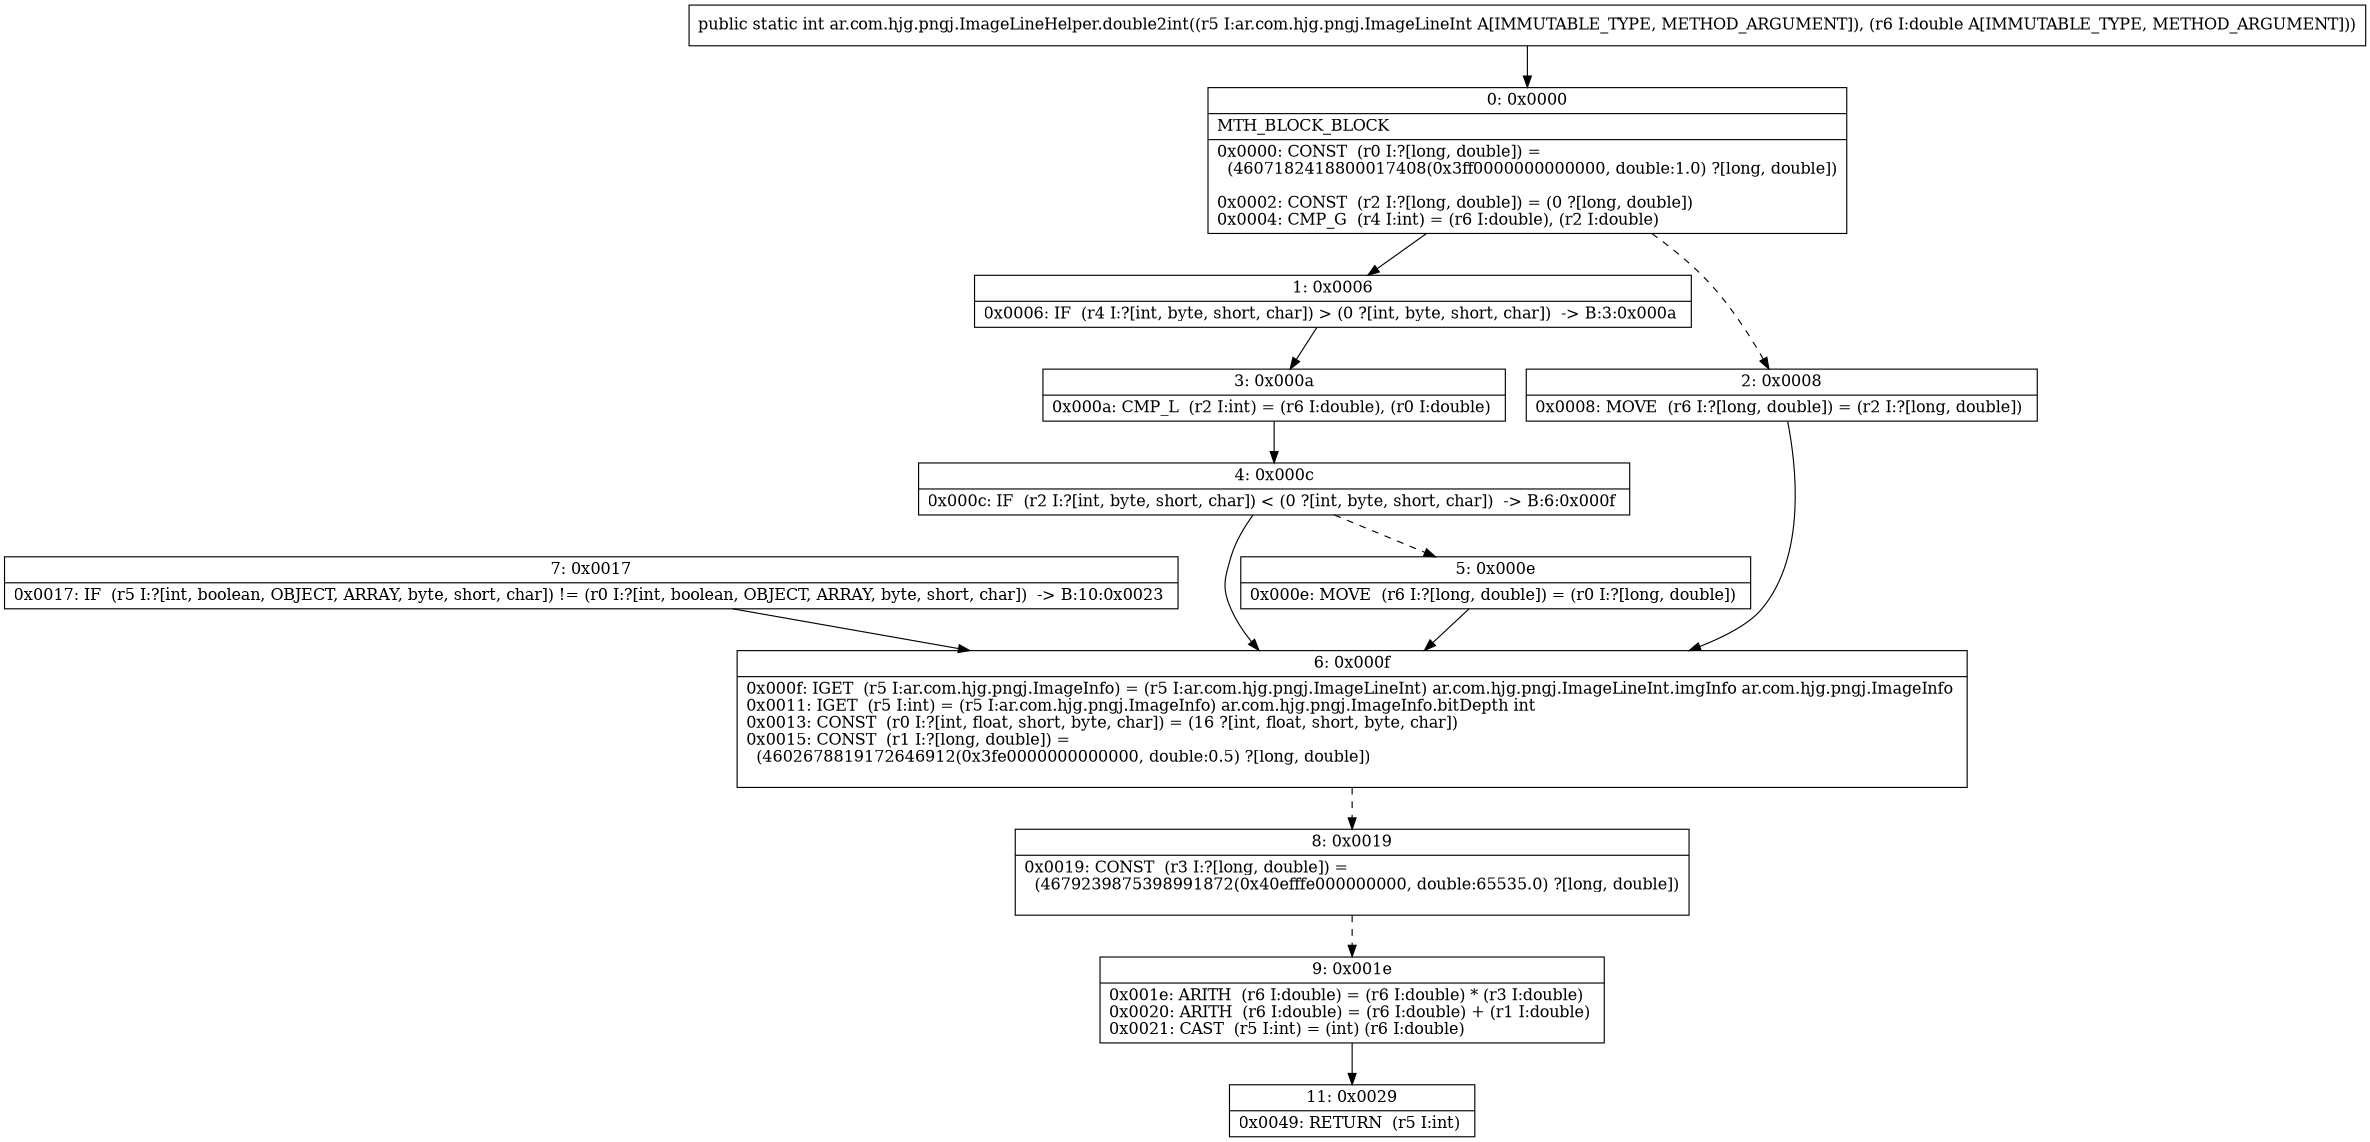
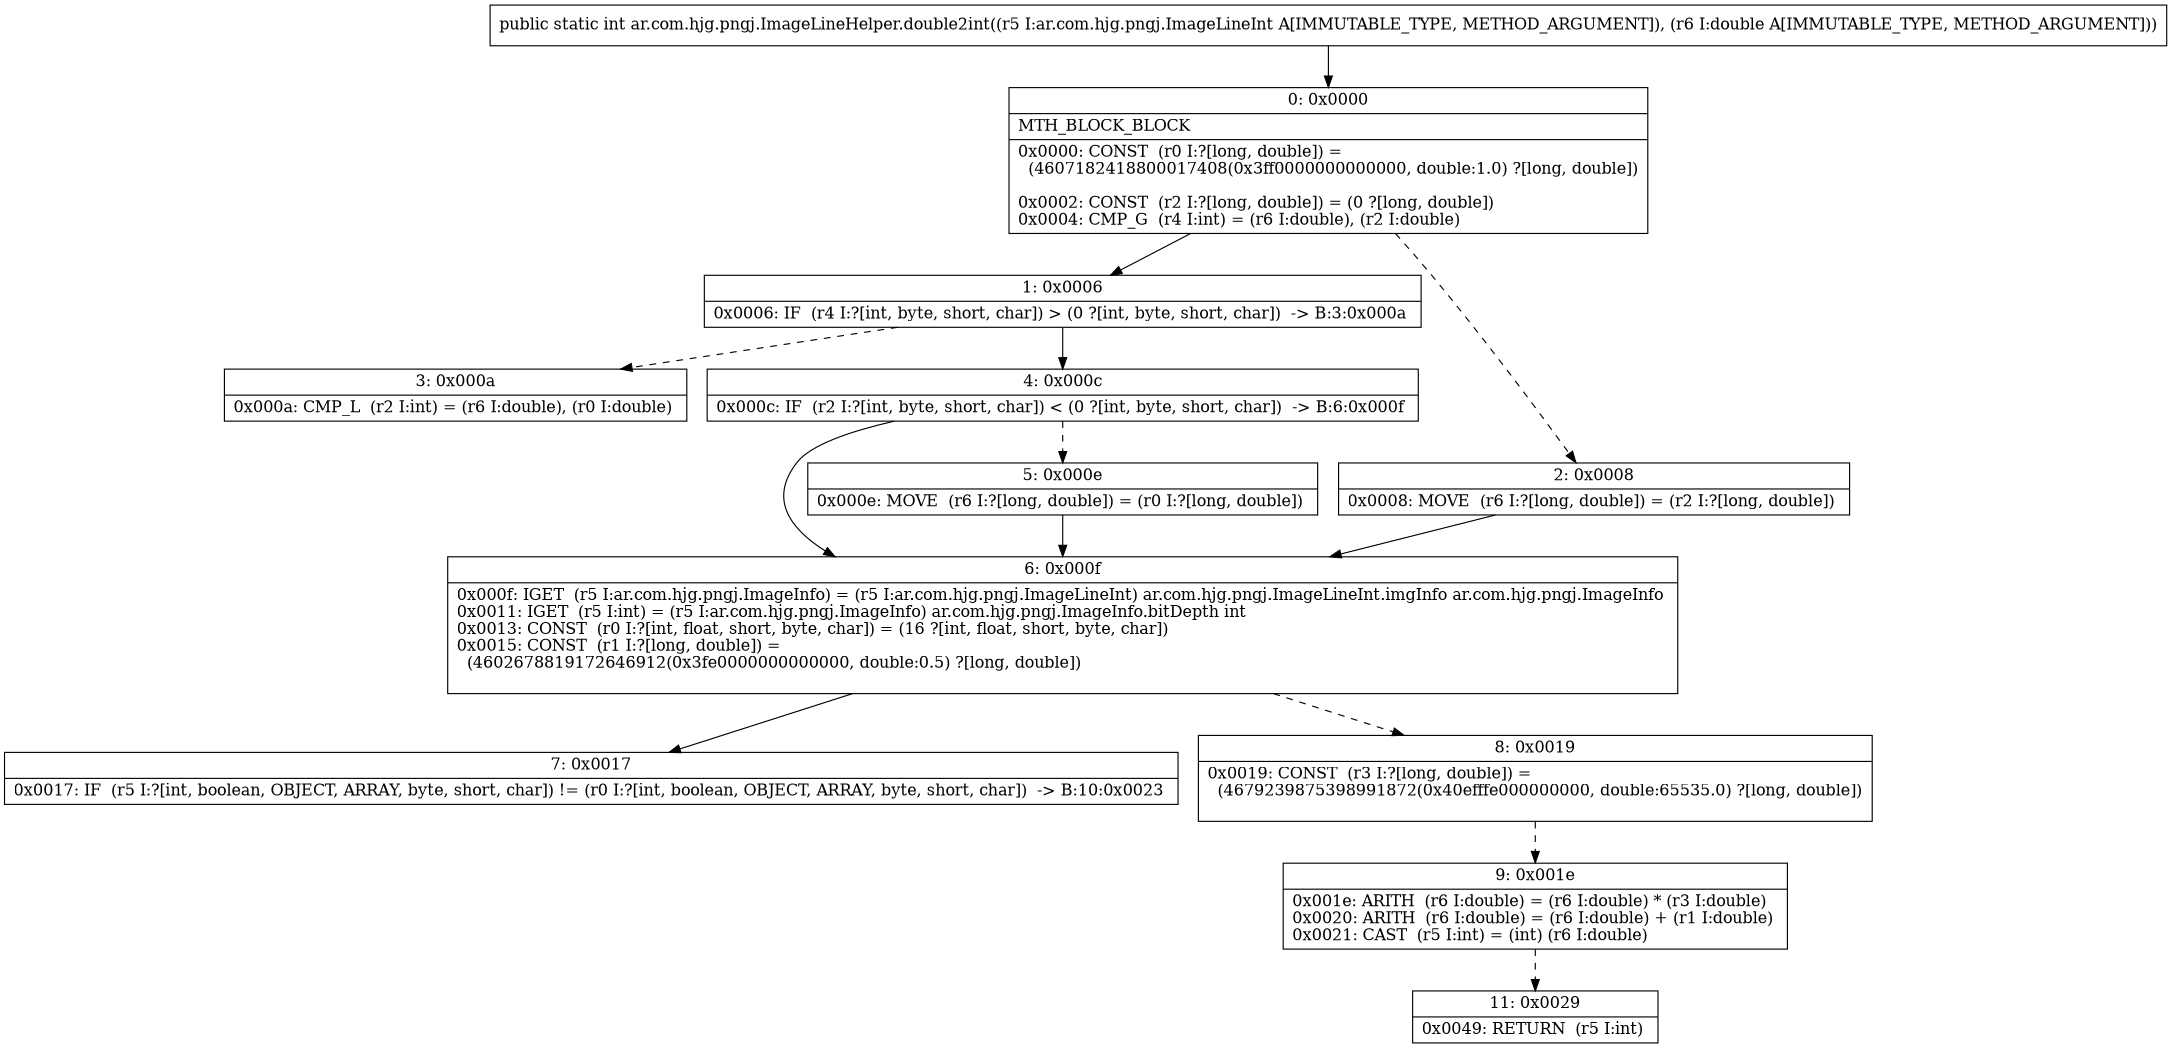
(1307, 343) -> (765, 347)
(1274, 436) -> (1063, 343)
(845, 629) -> (766, 721)
(1352, 1058) -> (1535, 964)
